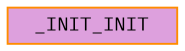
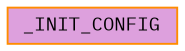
(92, 26) -> (92, 26)
